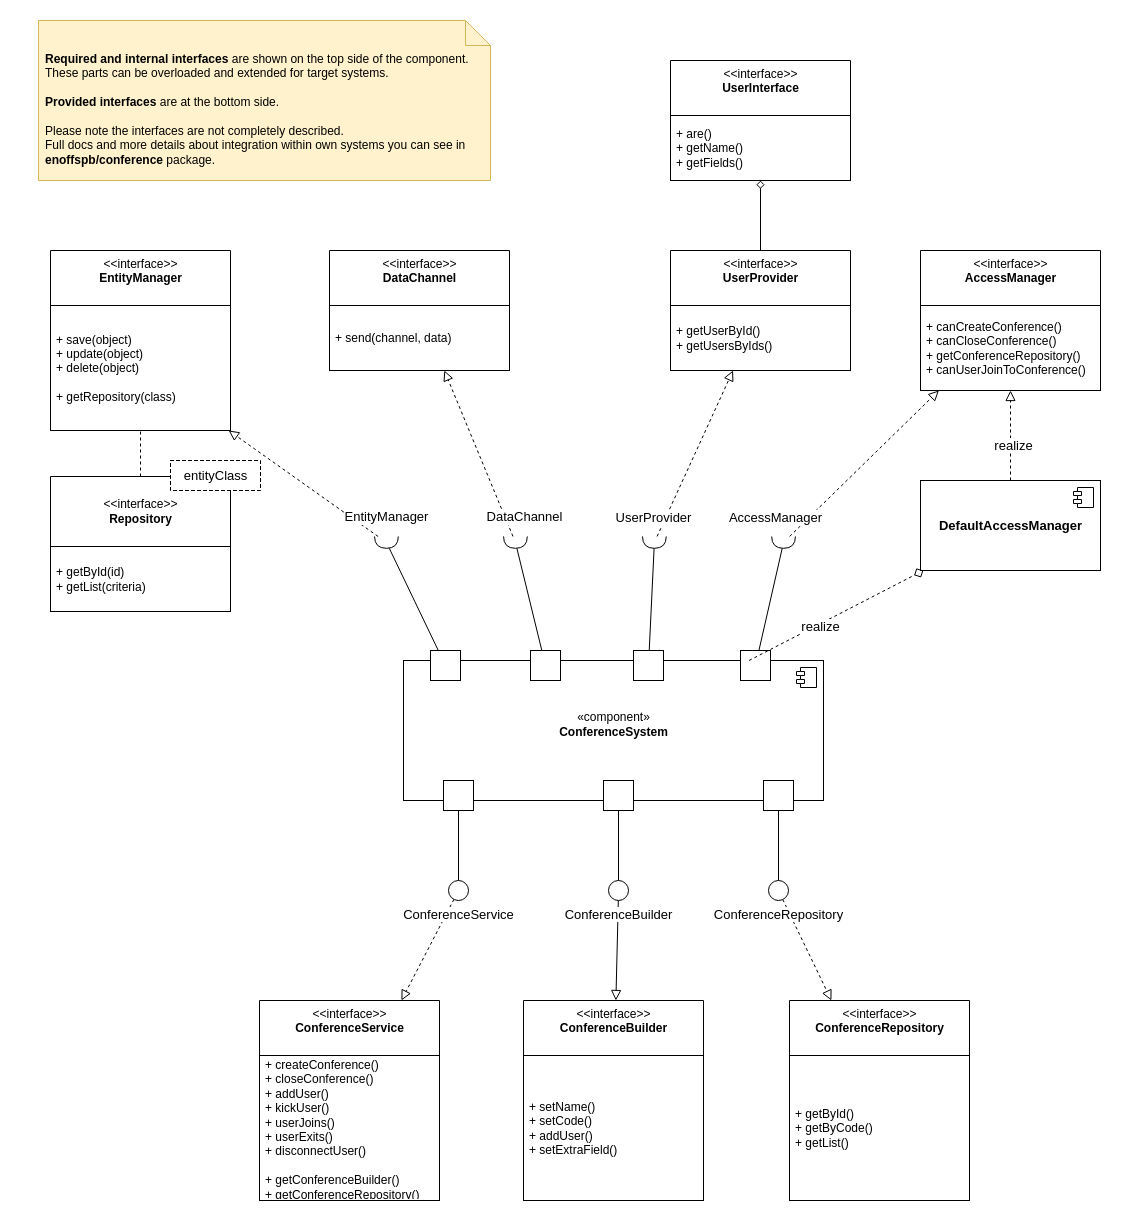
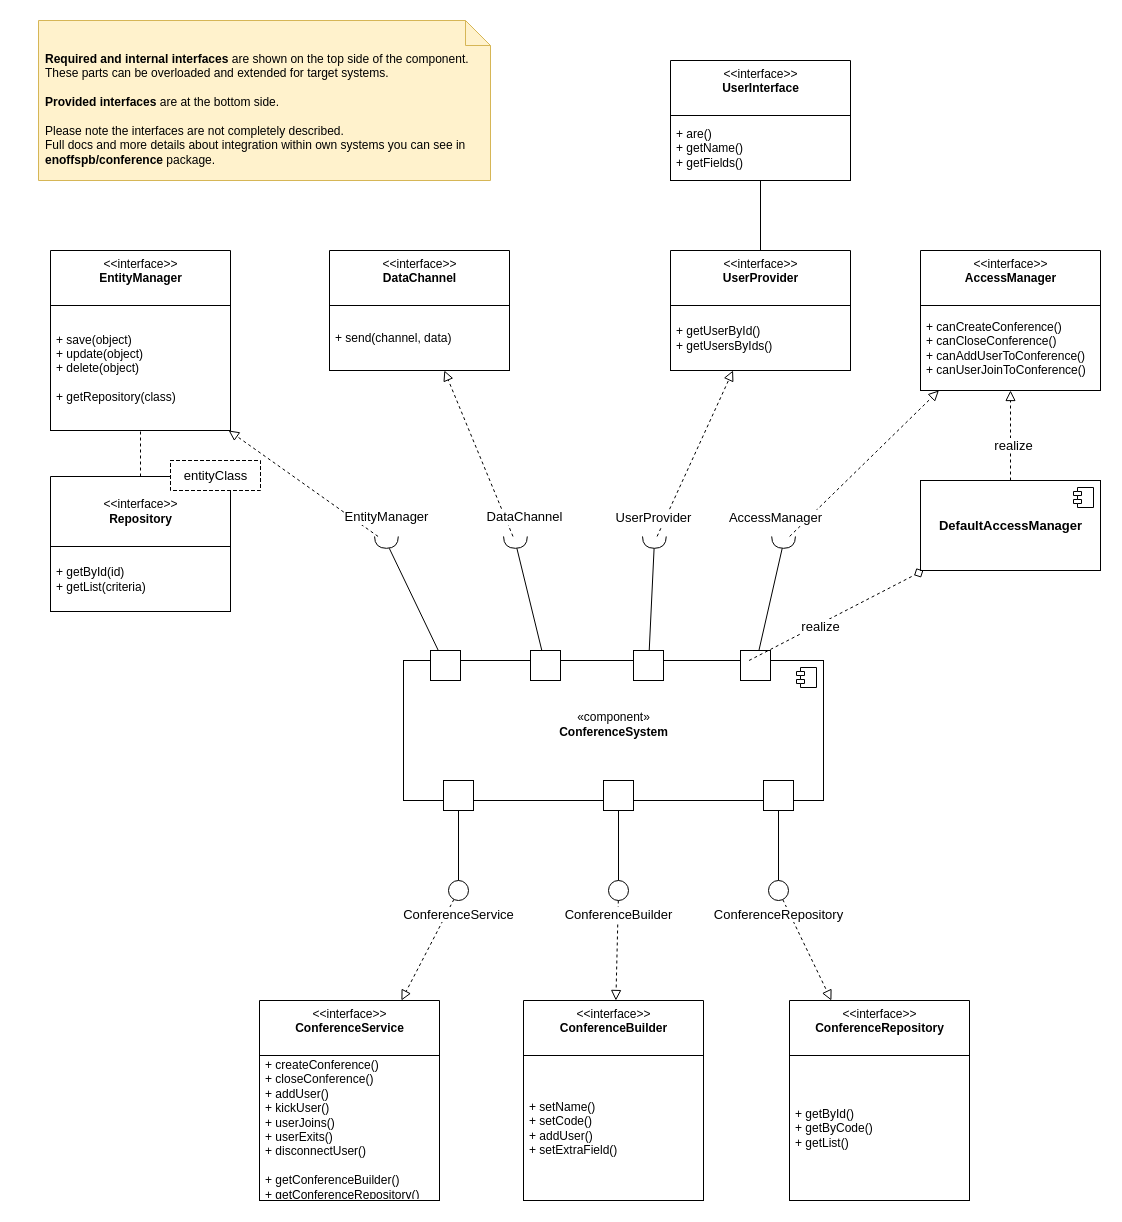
(761, 189) -> (761, 186)
(1014, 349) -> (1014, 349)
(617, 955) -> (617, 955)
